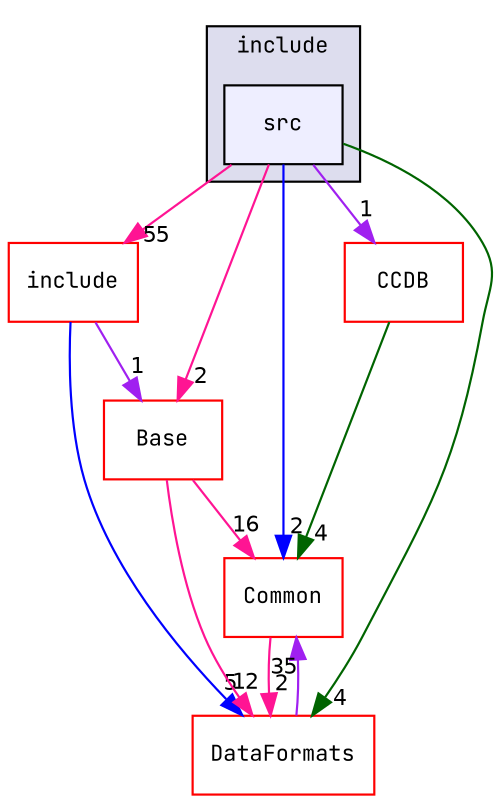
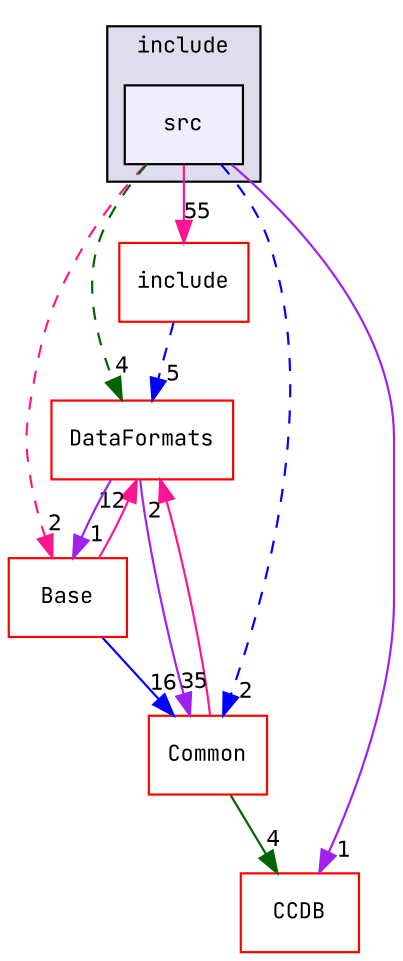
(227, 272) -> (43, 338)
(283, 350) -> (289, 425)
(113, 352) -> (96, 508)
(466, 397) -> (94, 266)
(348, 430) -> (248, 825)
(217, 510) -> (131, 668)
(103, 529) -> (166, 351)
